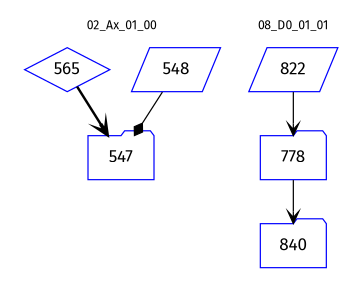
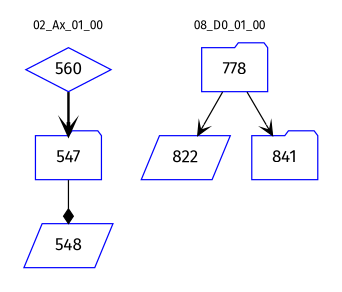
(293, 26) -> (230, 26)
(67, 70) -> (68, 70)
(152, 107) -> (68, 194)
(293, 108) -> (213, 108)
(293, 246) -> (285, 158)
